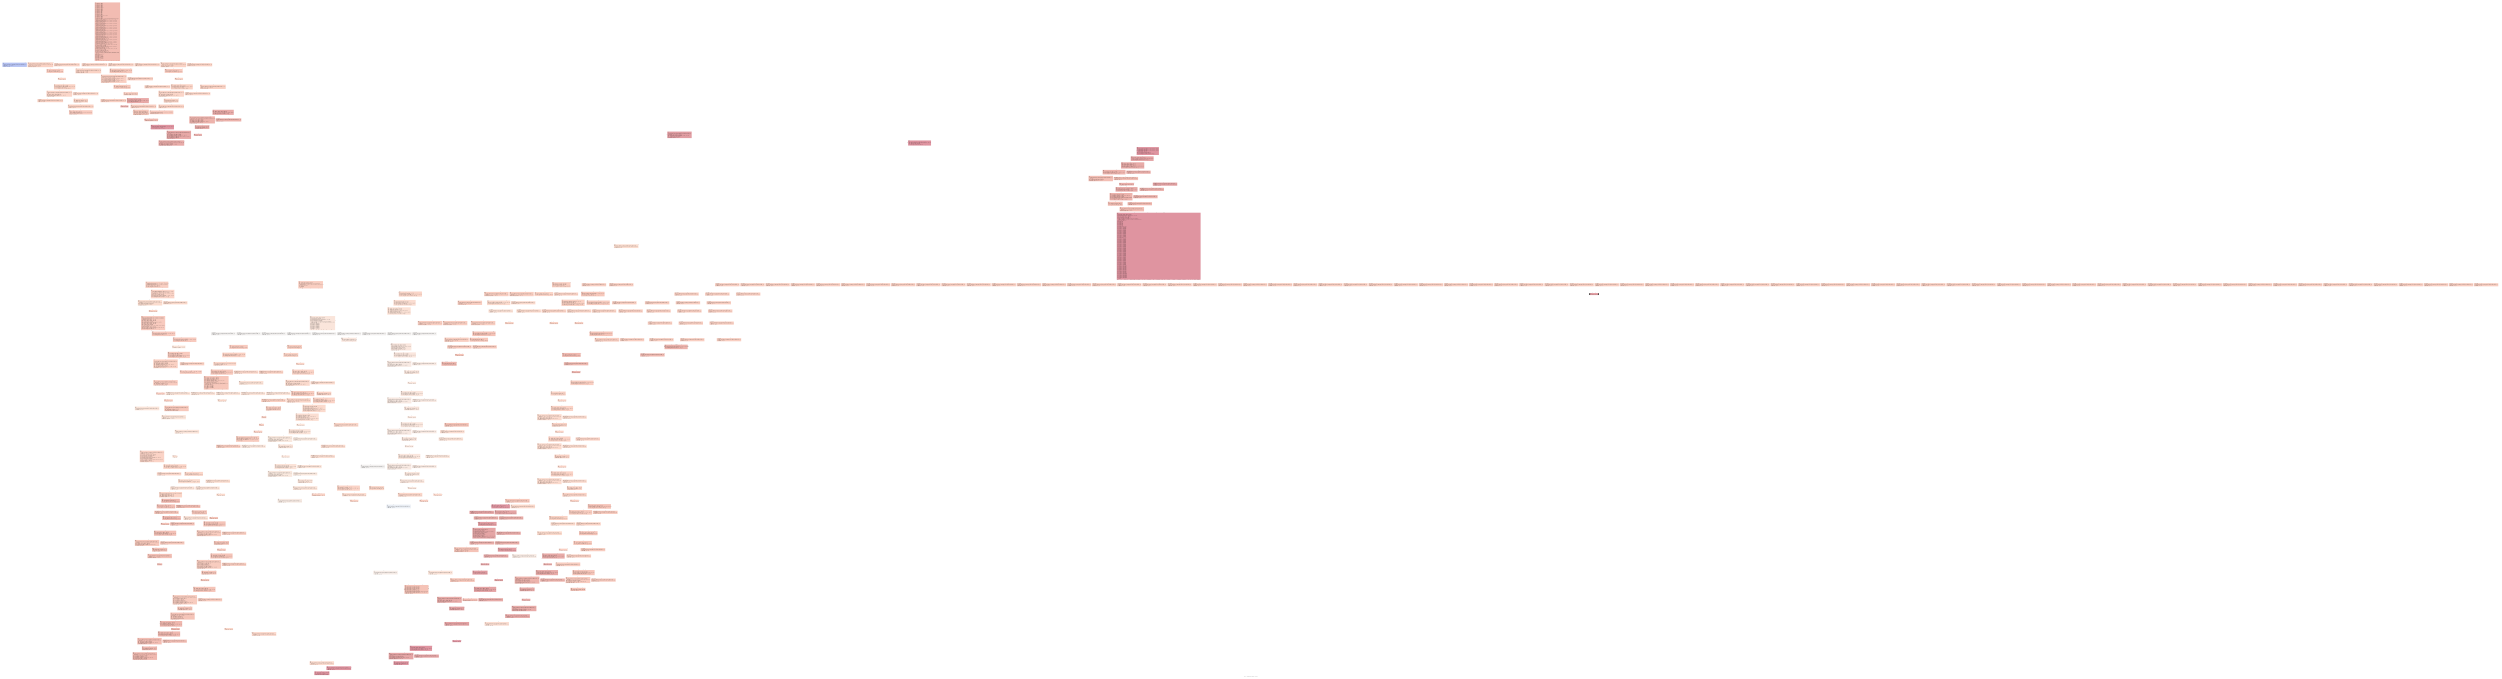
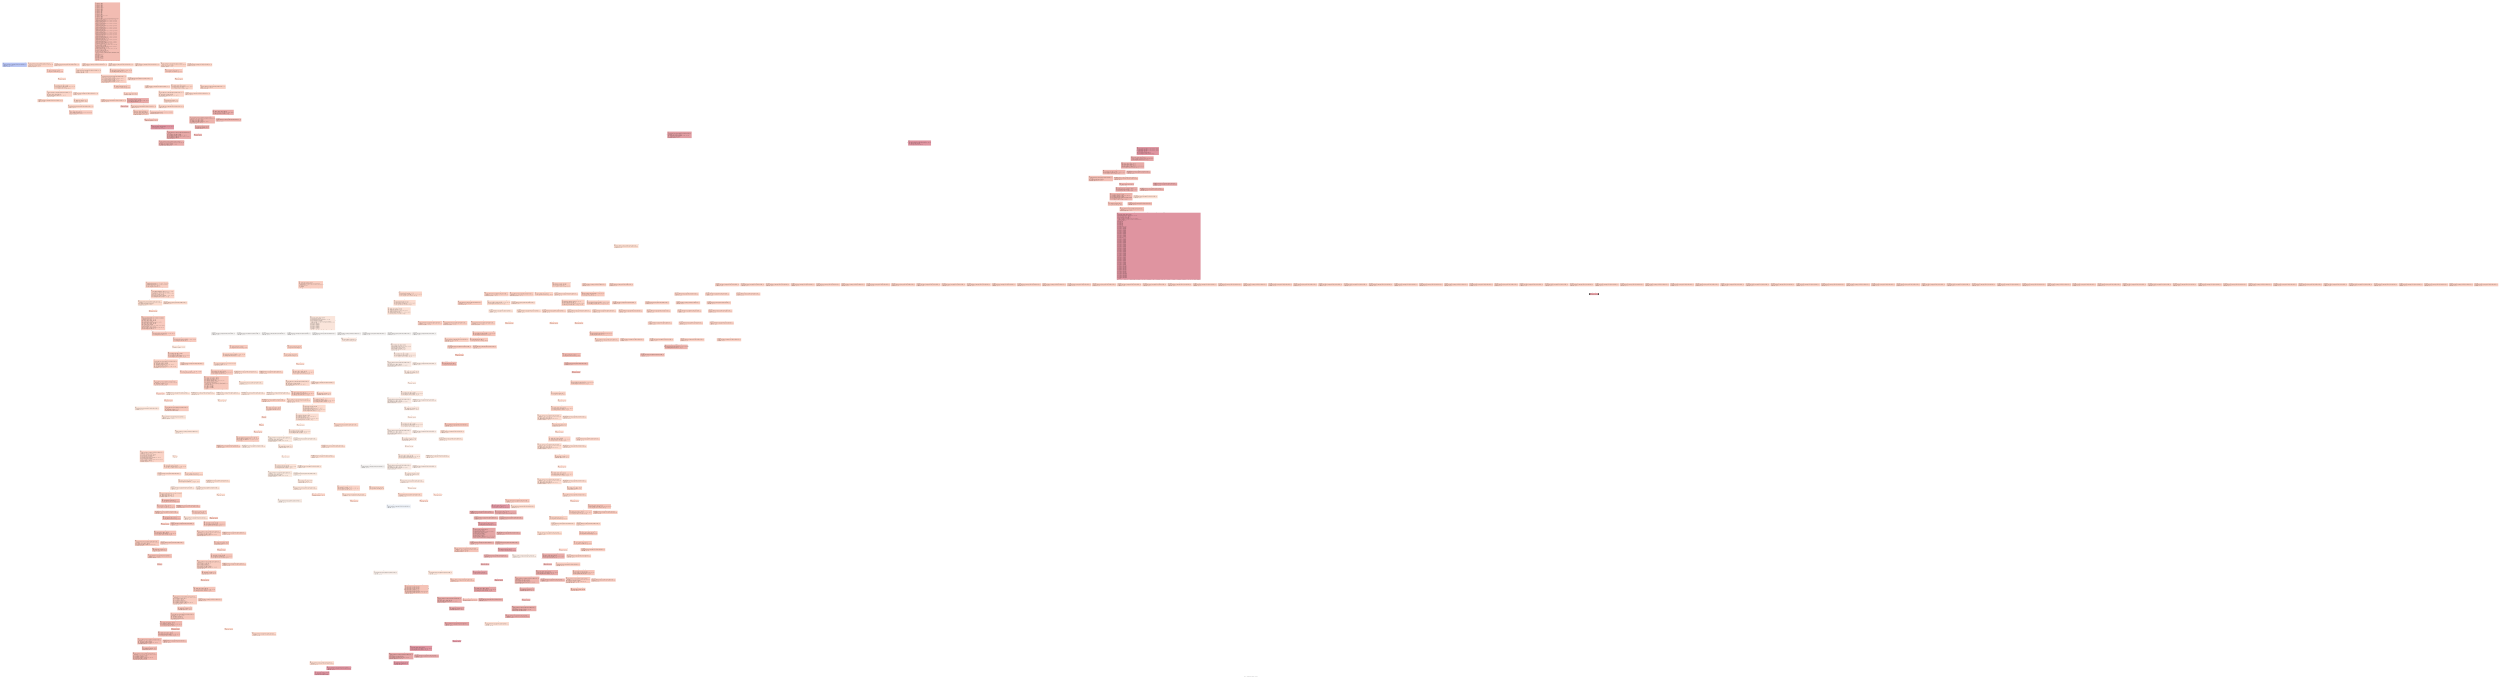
(1145, 197) -> (1145, 197)
